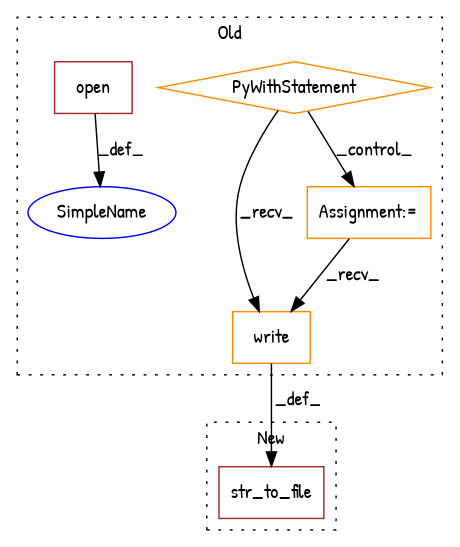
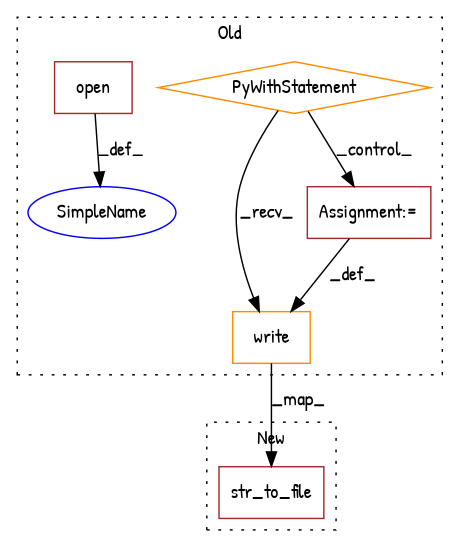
(369, 213) -> (369, 213)
(353, 275) -> (353, 275)
(299, 400) -> (299, 400)
